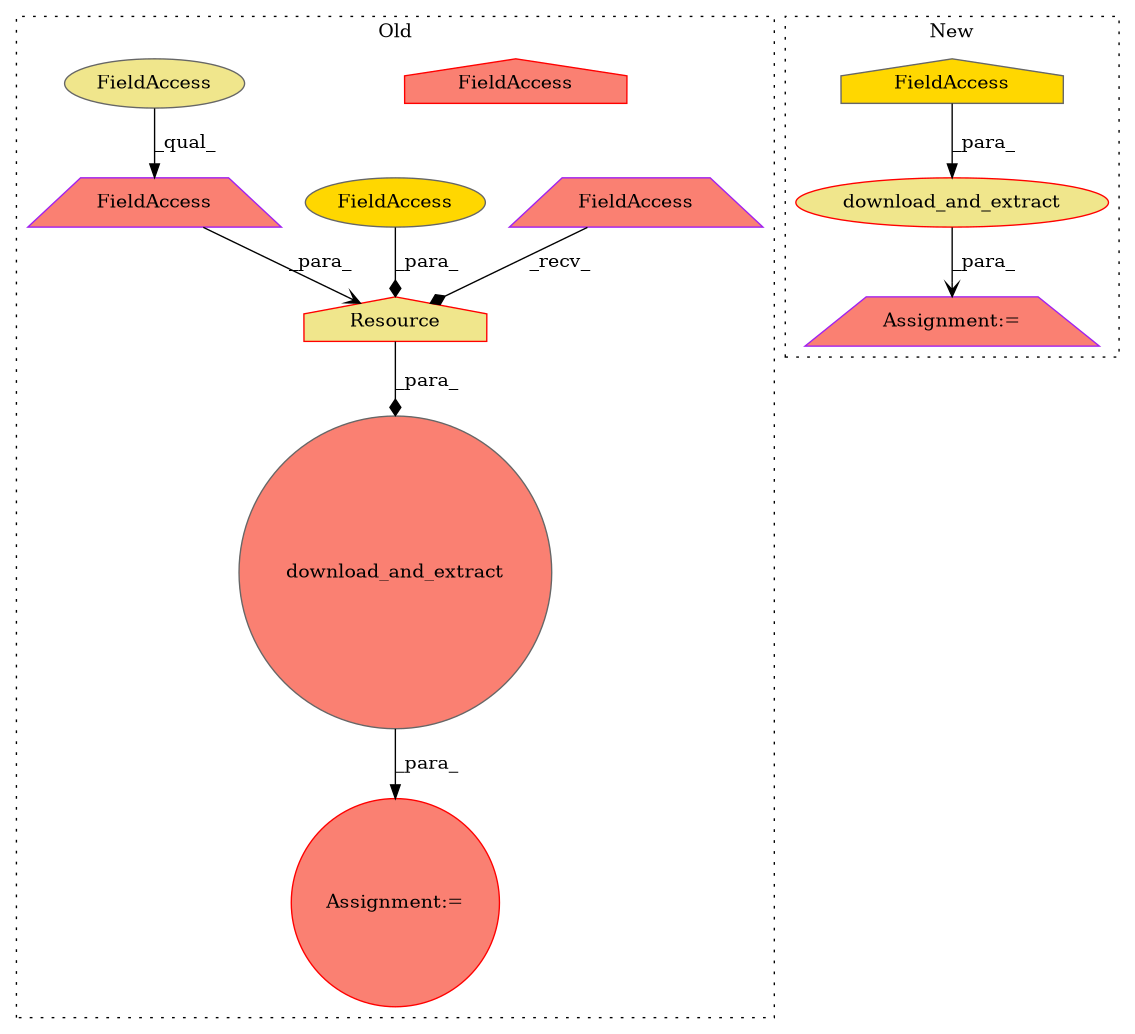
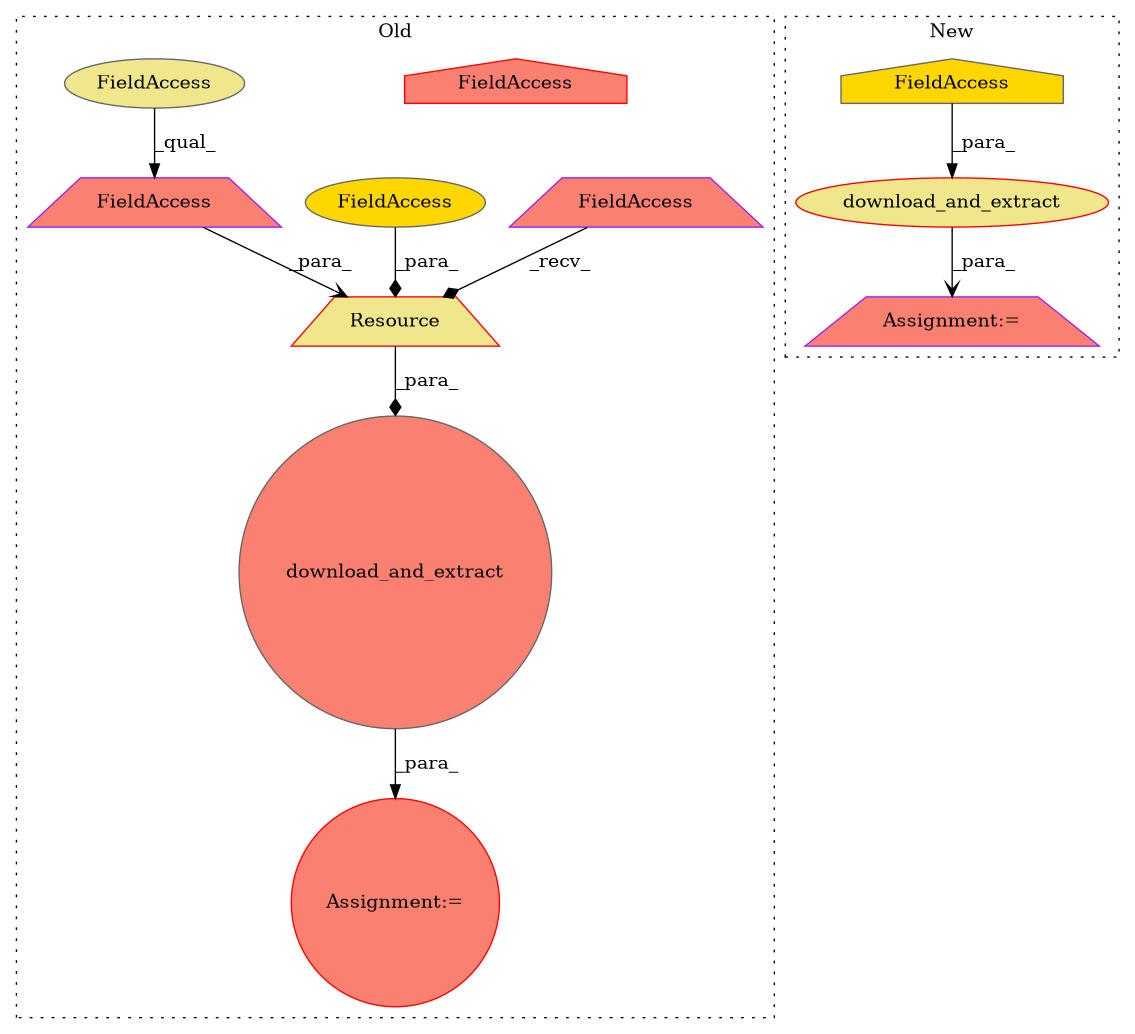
(395, 321) -> (395, 321)
